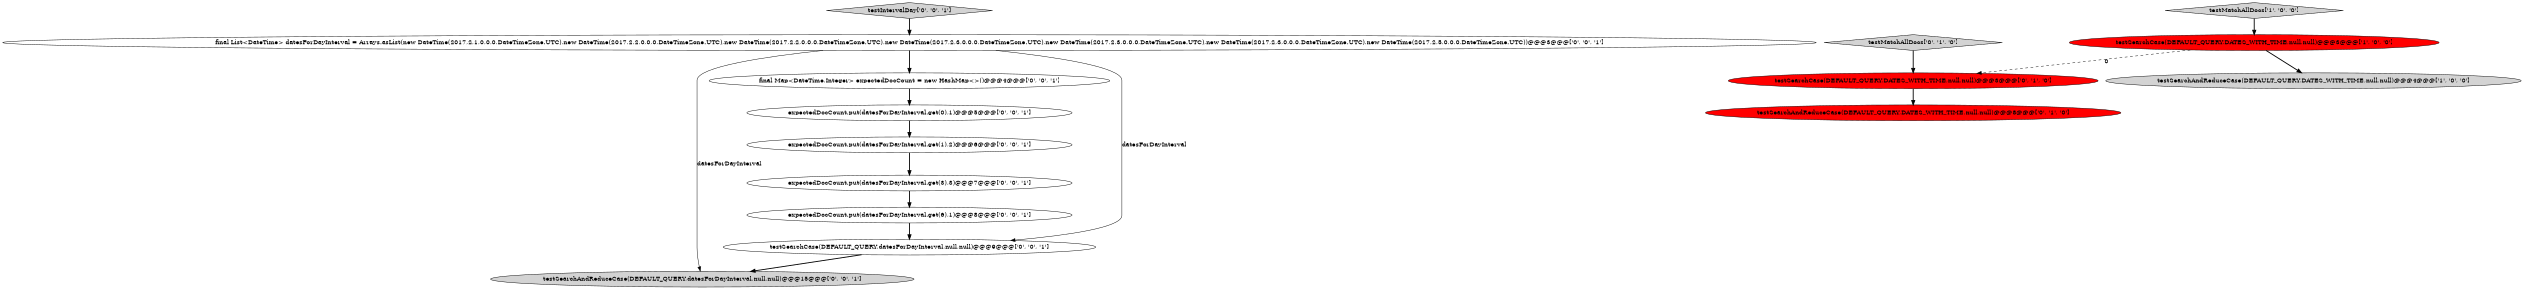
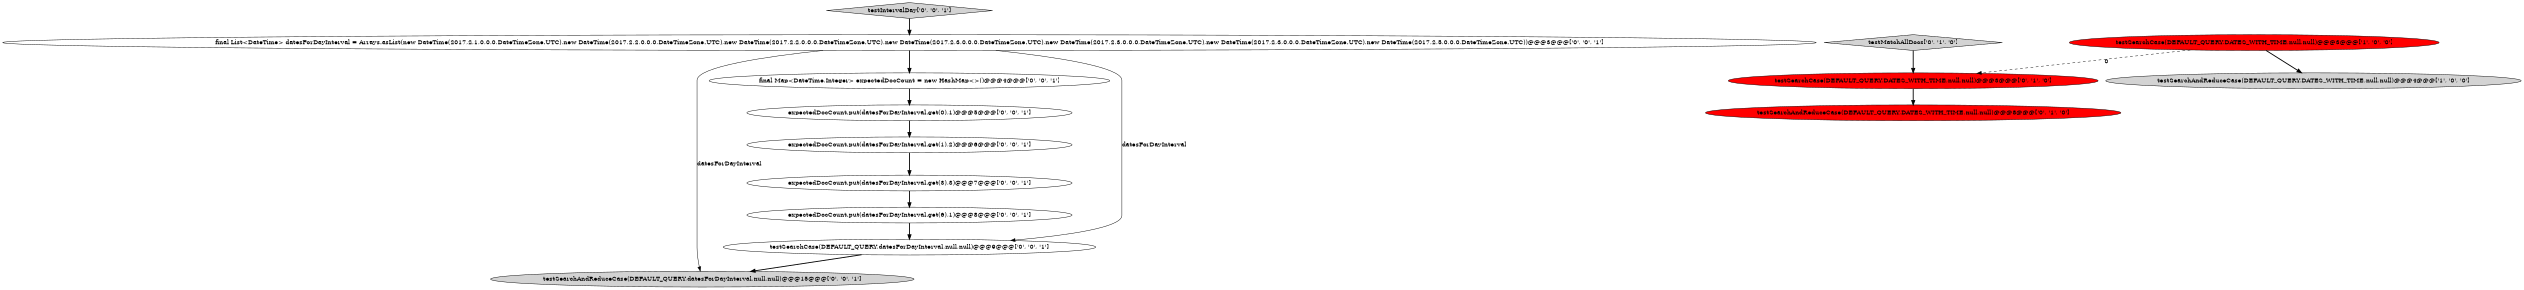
(2254, 11) -> none
